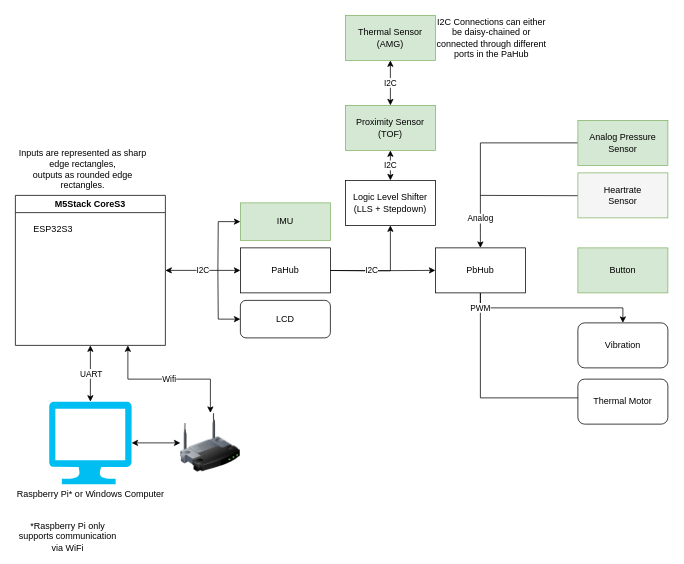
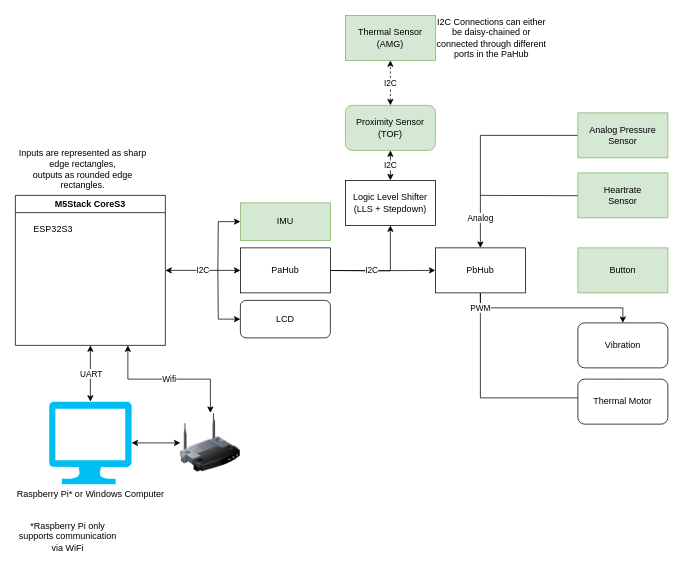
(390, 92) -> (390, 92)
(390, 128) -> (390, 128)
(623, 143) -> (623, 135)
(623, 195) -> (623, 195)
